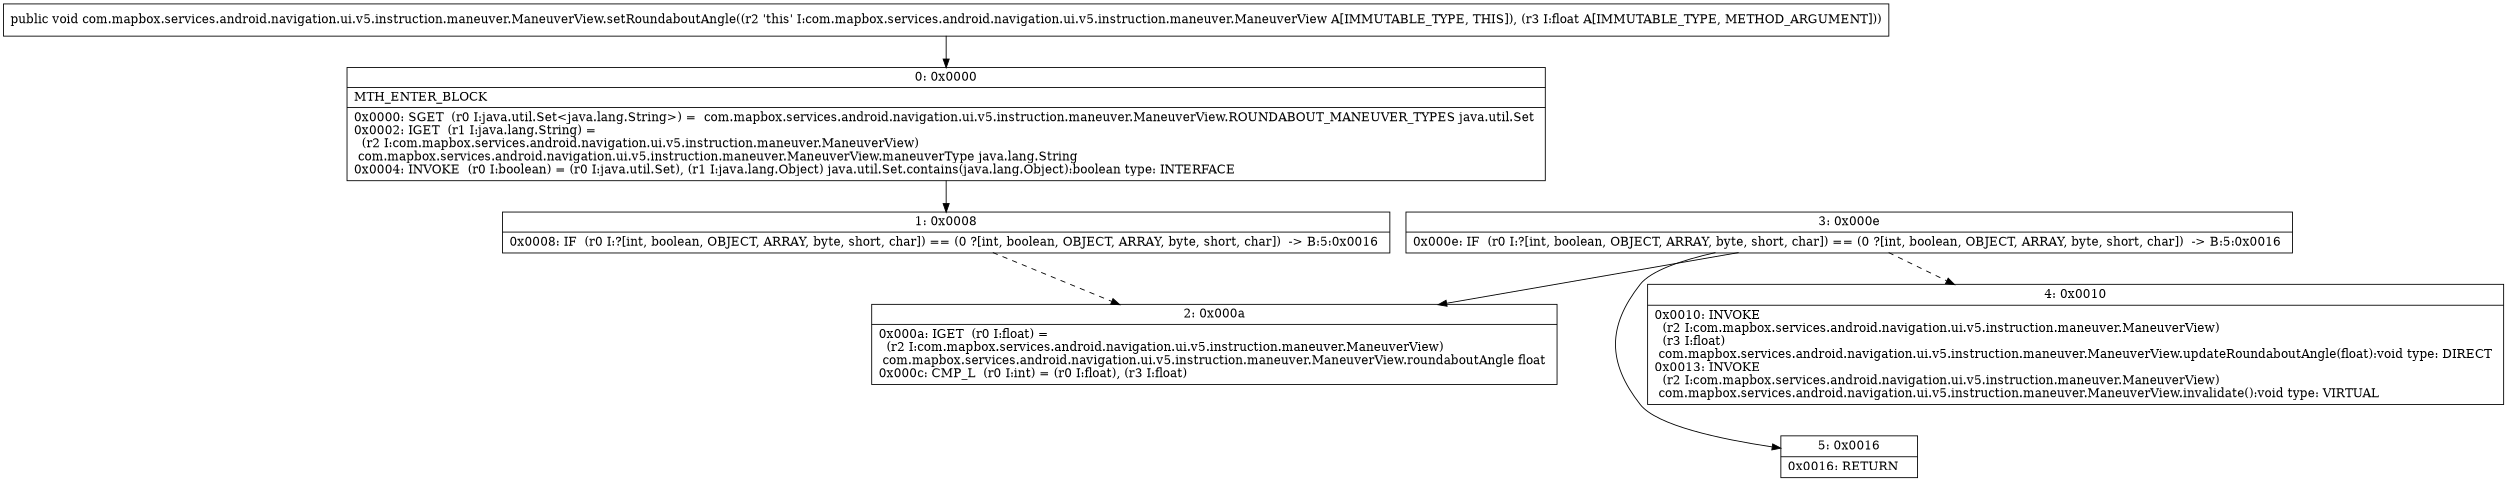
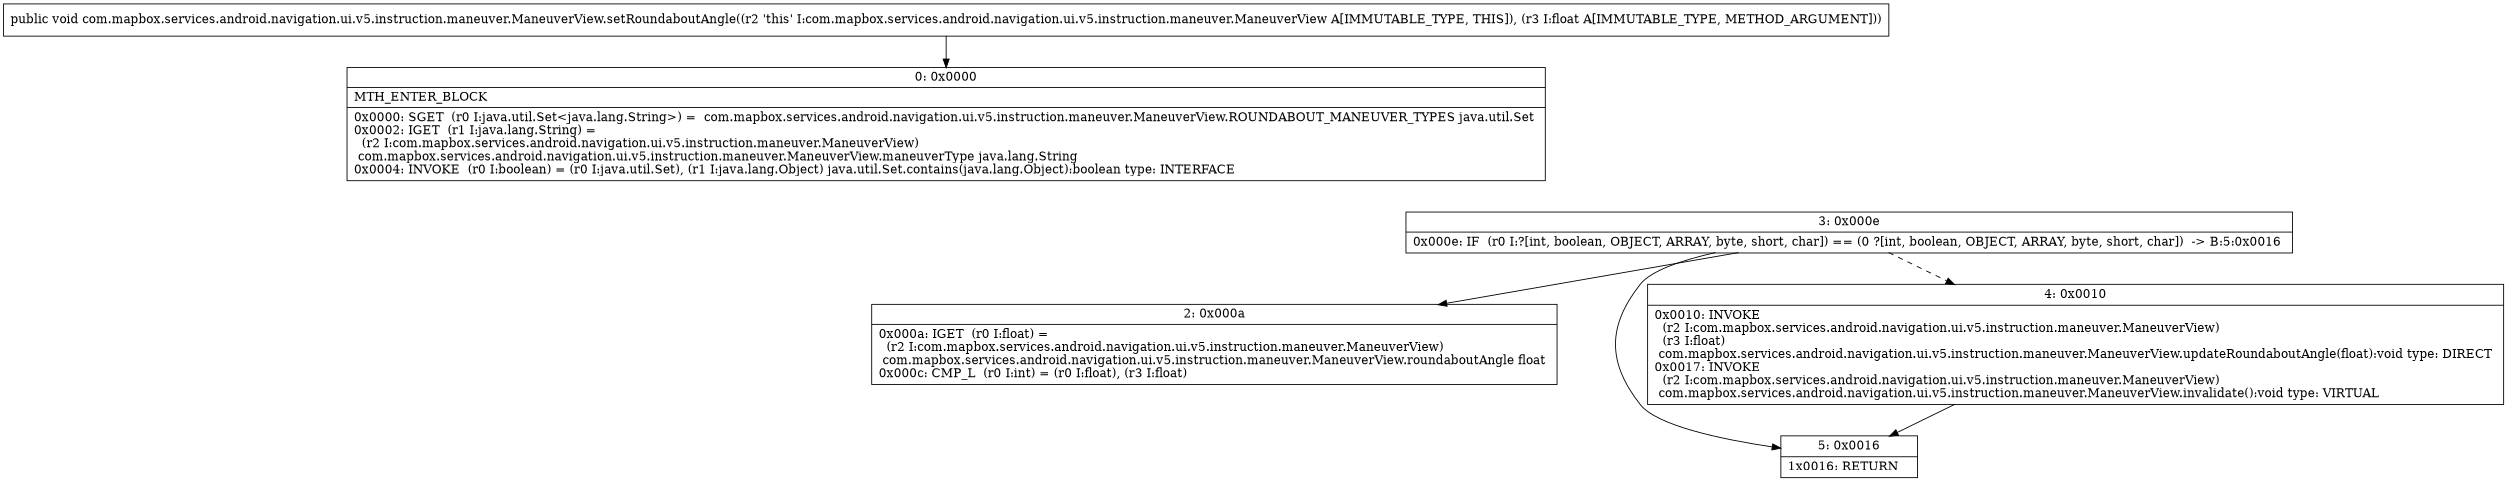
(946, 233) -> none
(1712, 367) -> (1712, 367)
none -> (1926, 418)
(1849, 467) -> (1849, 467)
